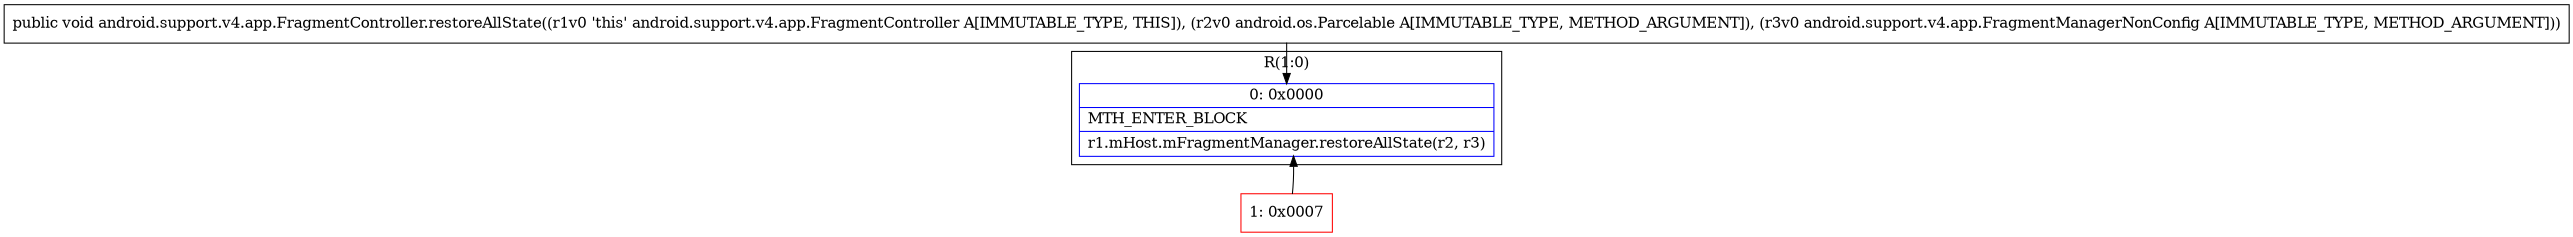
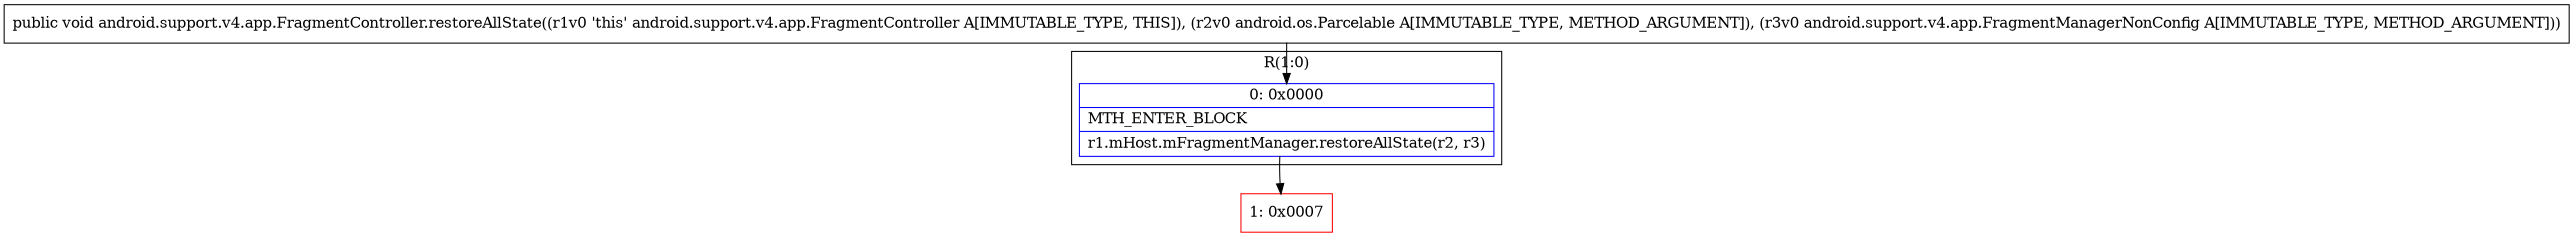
(1293, 180) -> (1280, 171)
